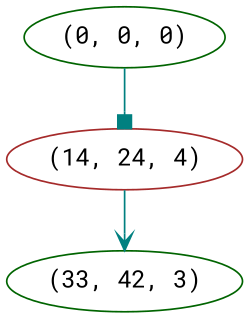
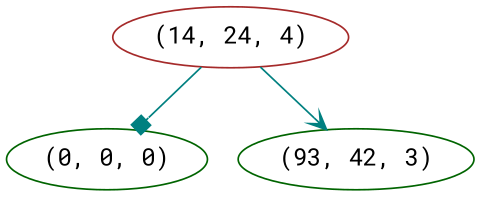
(125, 90) -> (175, 92)
(125, 281) -> (356, 159)
